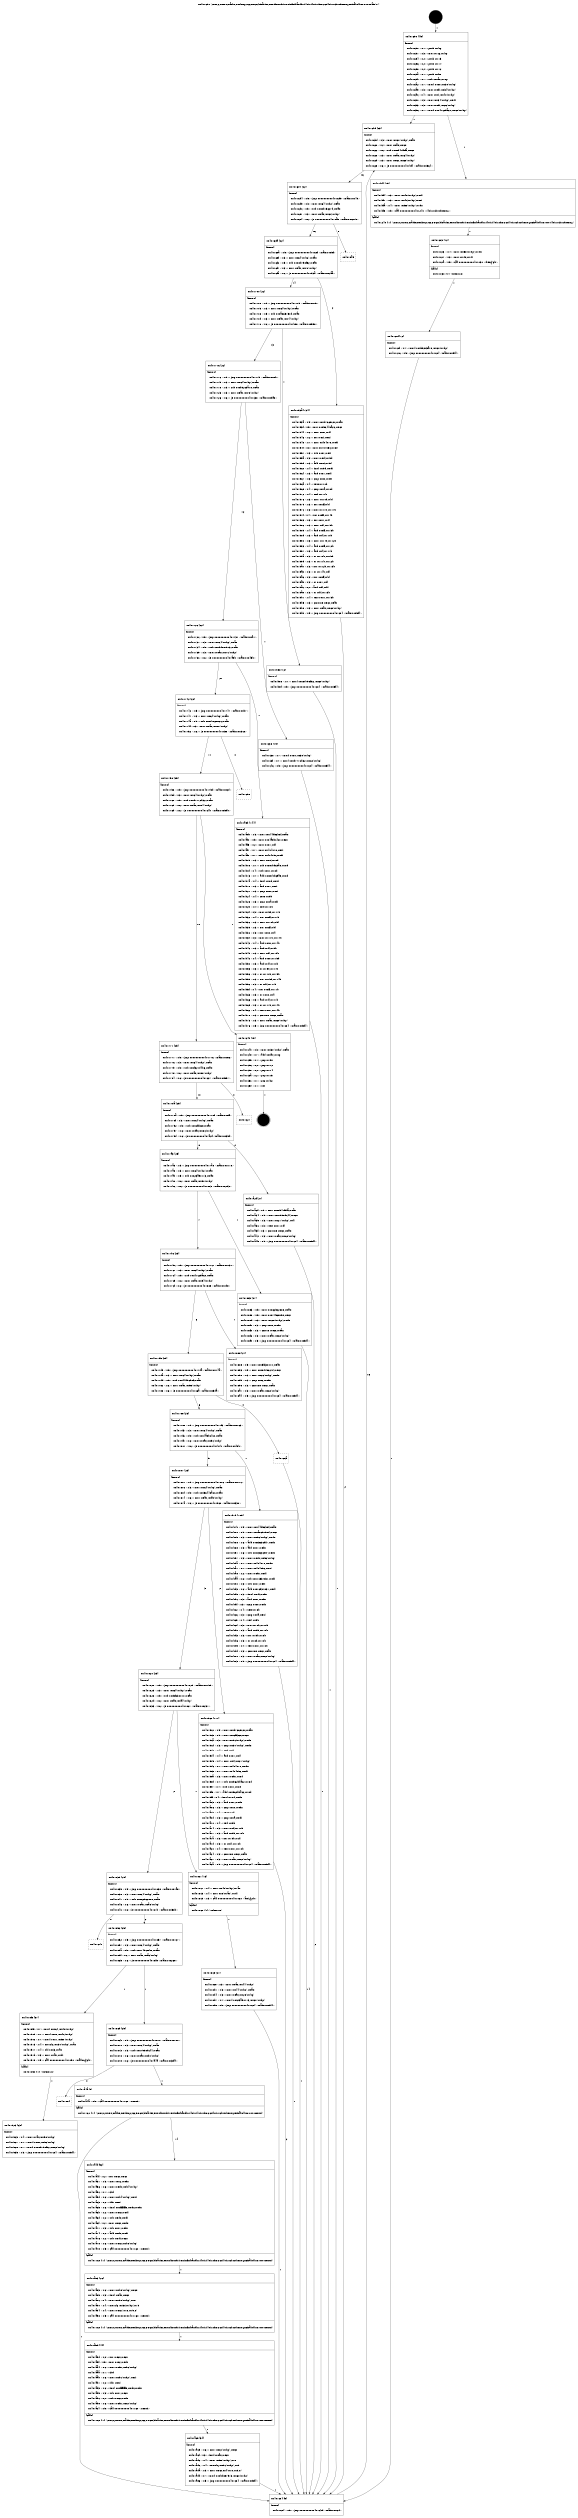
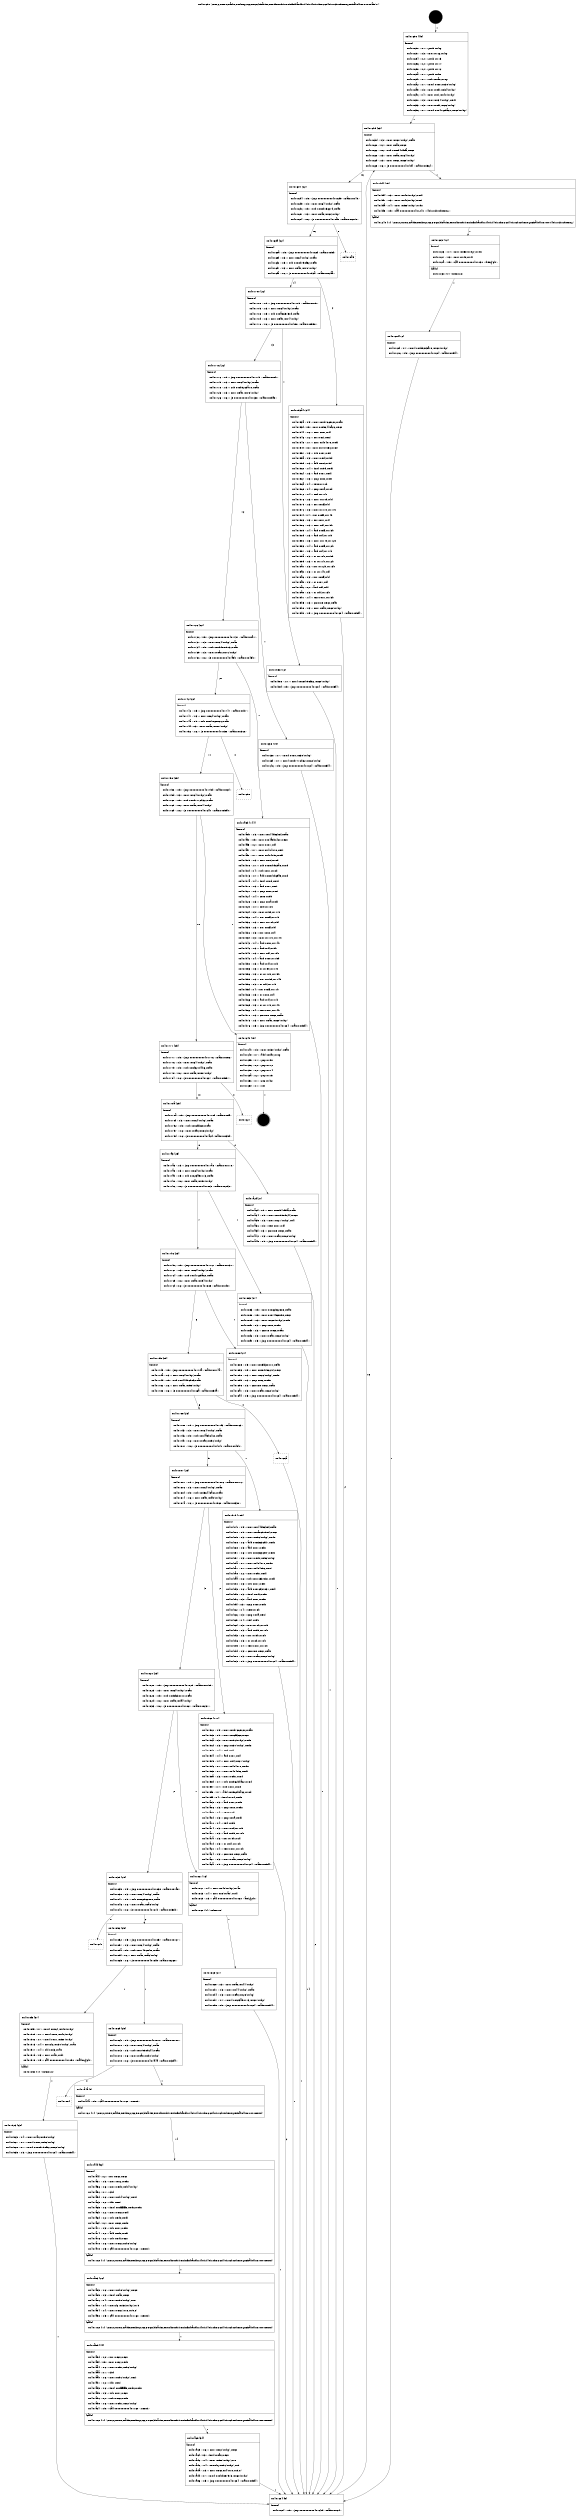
(457, 146) -> (435, 174)
(80, 2374) -> (57, 2423)
